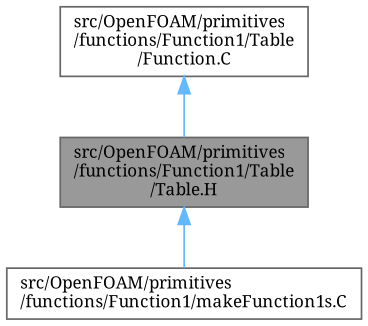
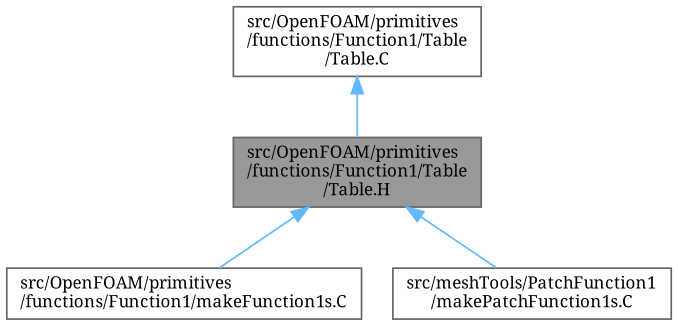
(184, 42) -> (357, 42)
none -> (532, 294)
